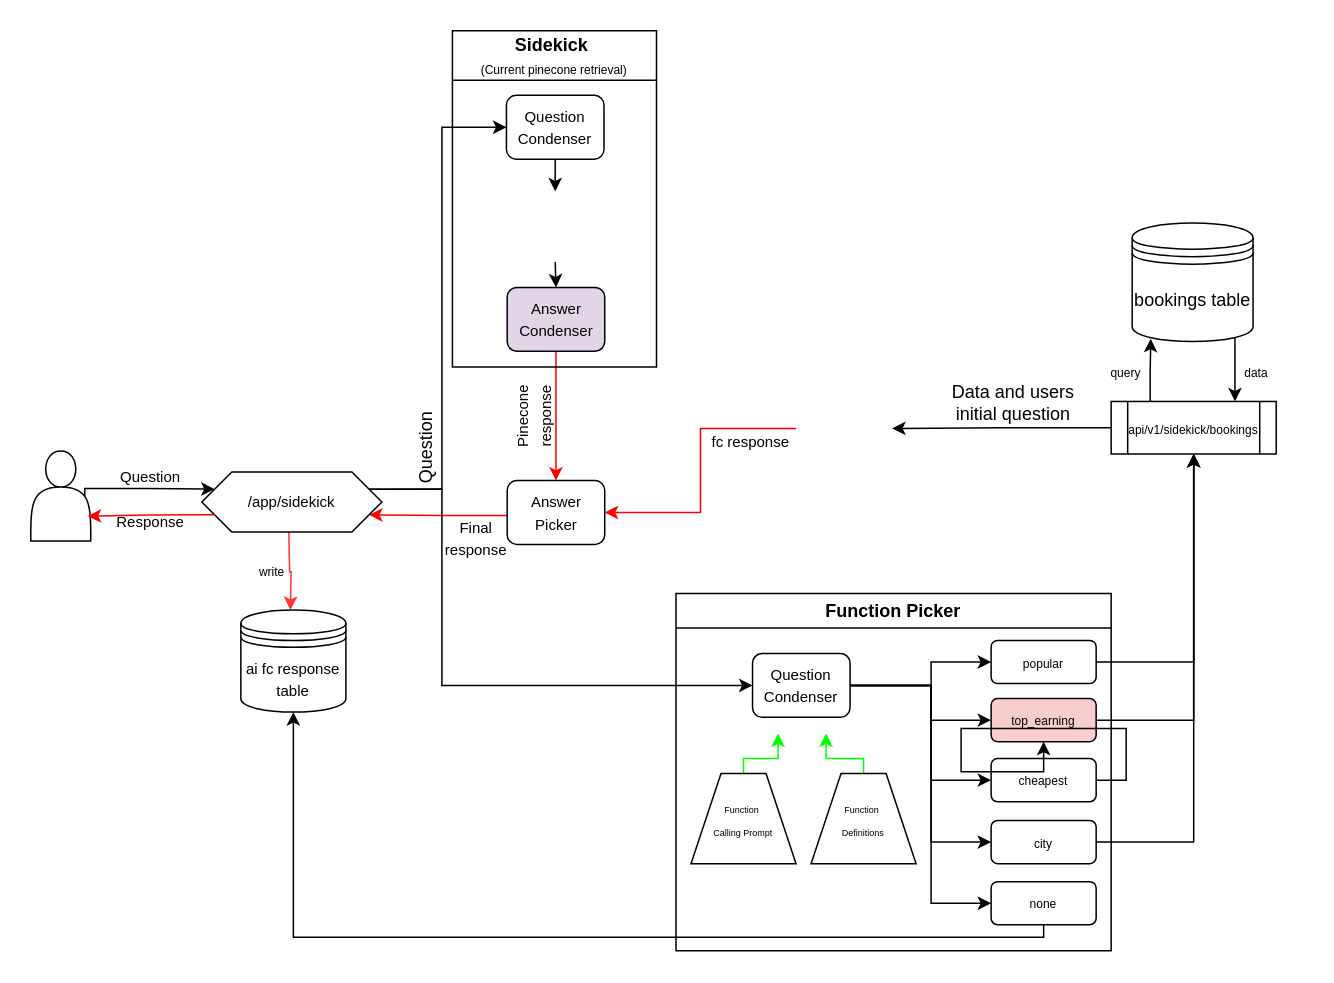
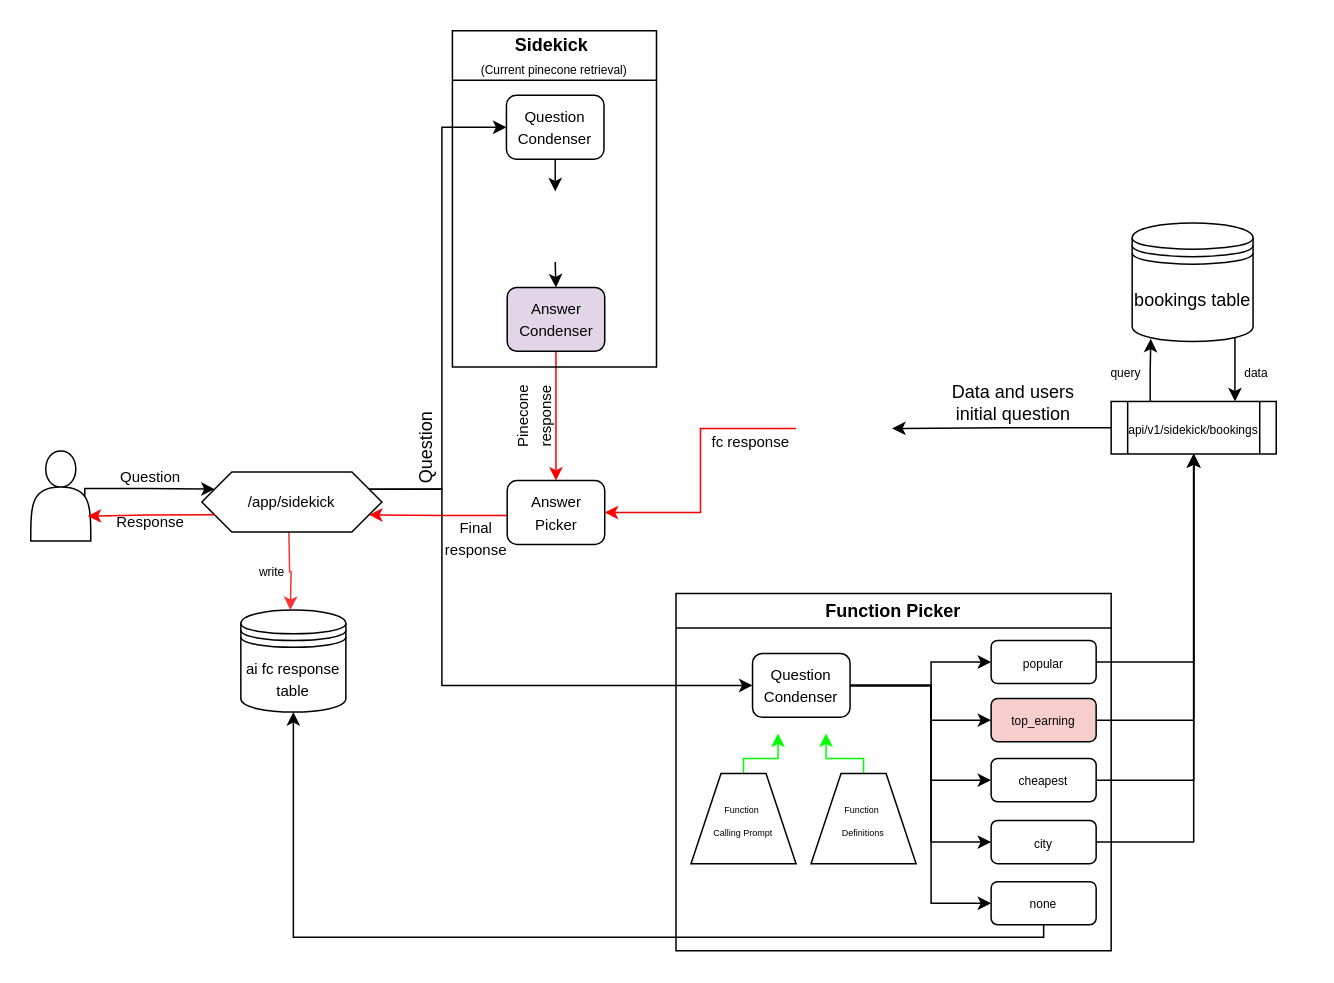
(998, 728) -> (1156, 780)
